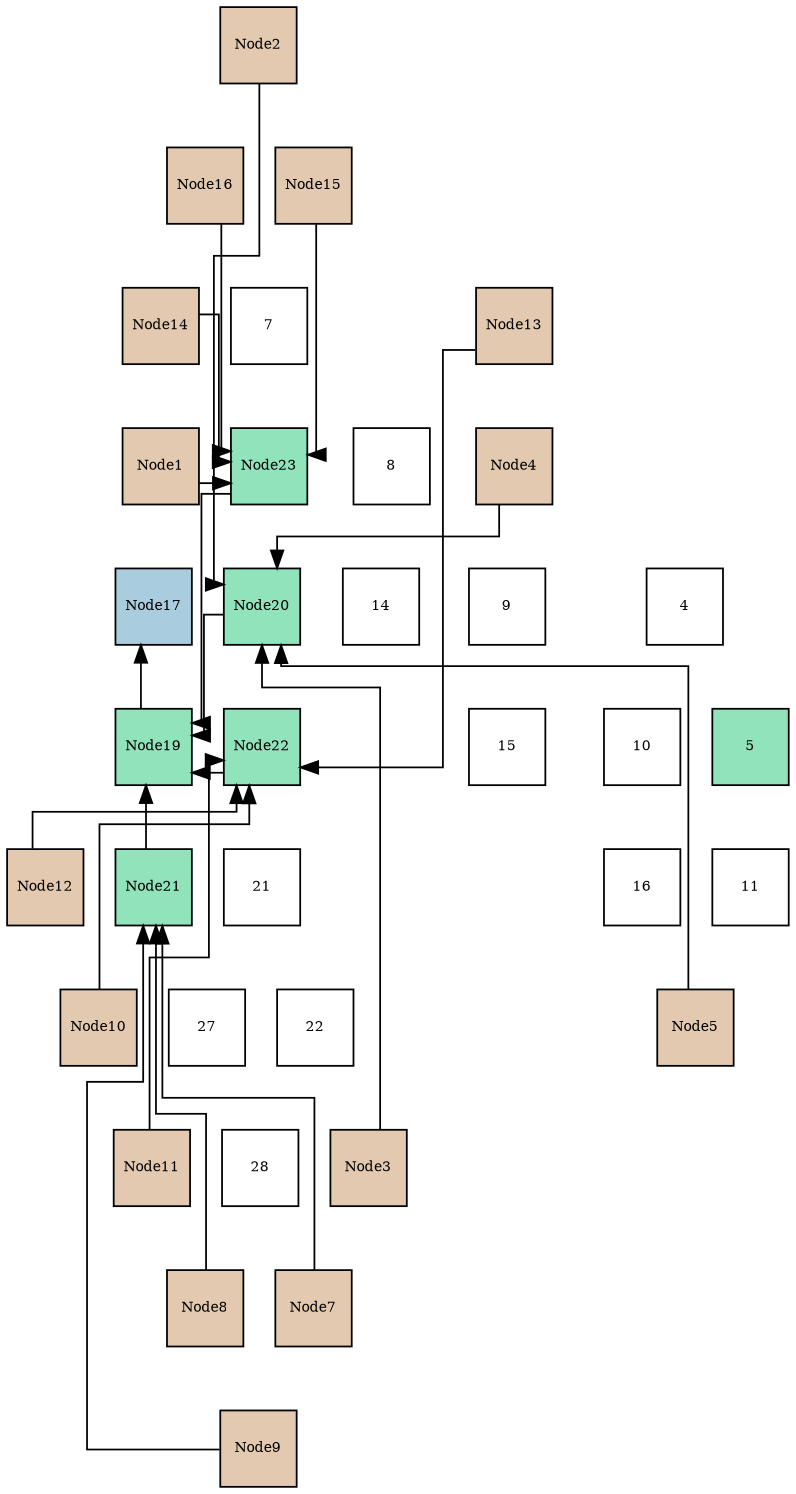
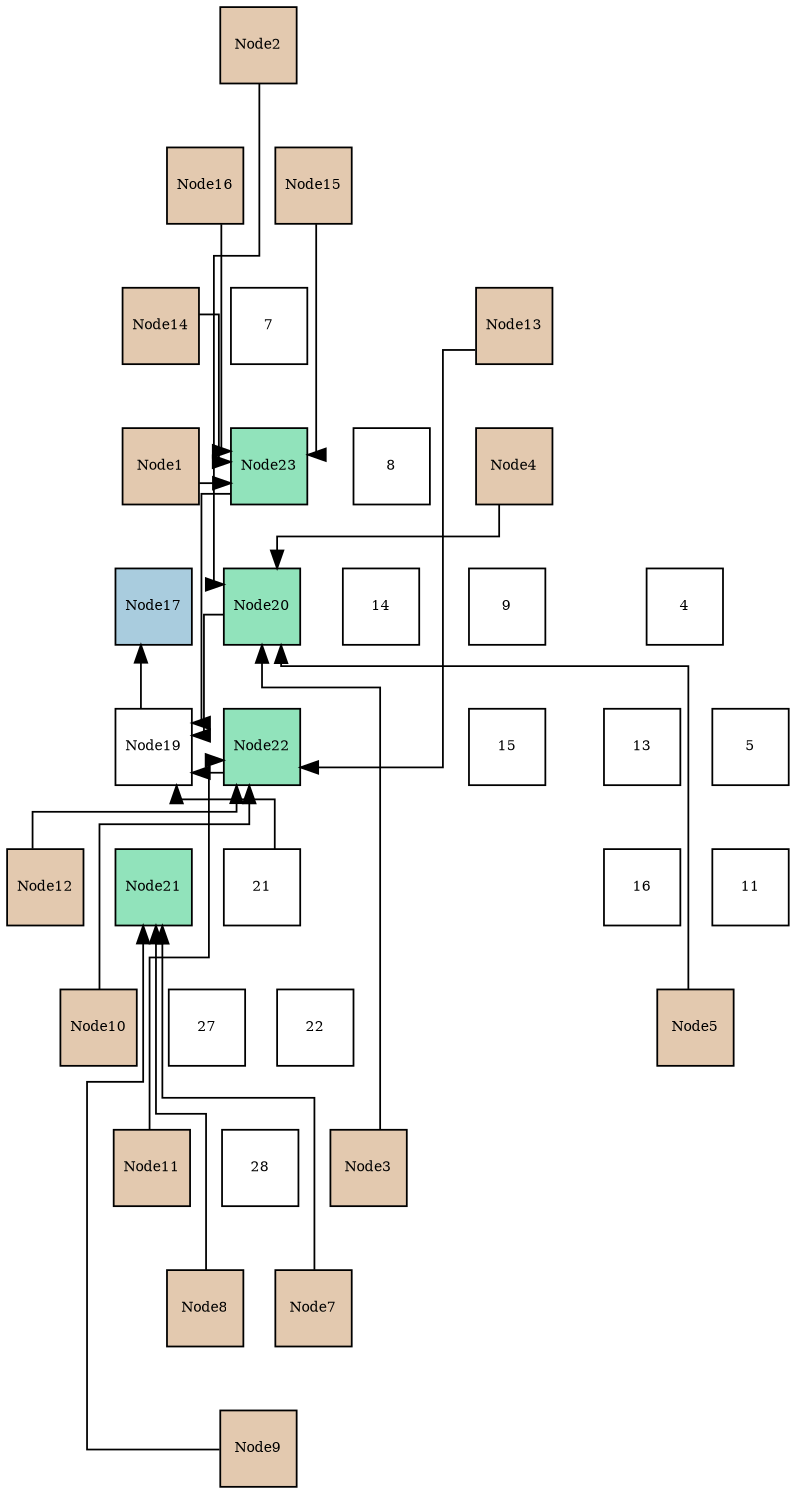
(154, 747) -> (154, 747)
(642, 747) -> (642, 747)
(751, 747) -> (751, 747)
(146, 835) -> (275, 801)
